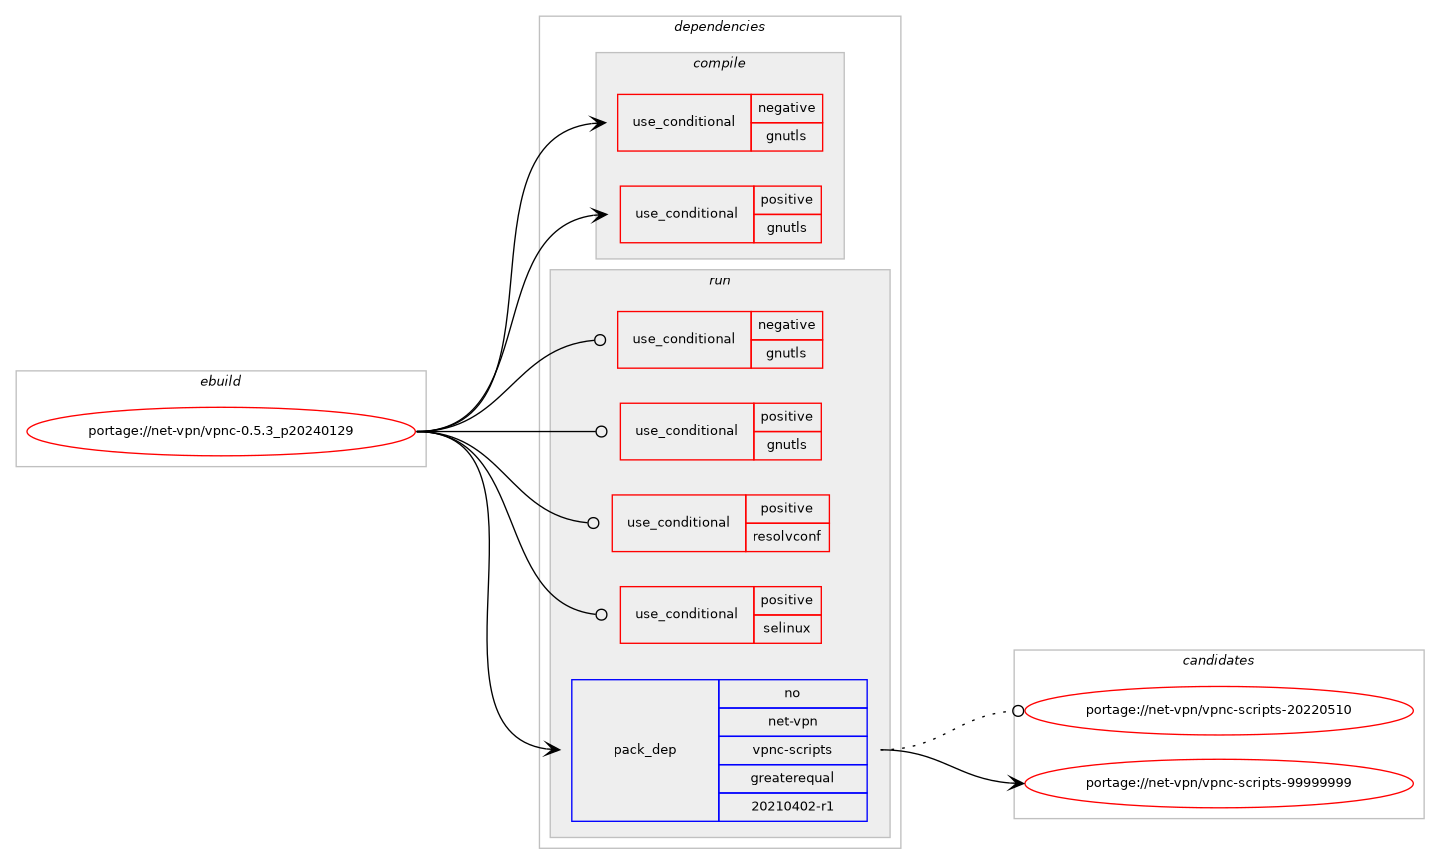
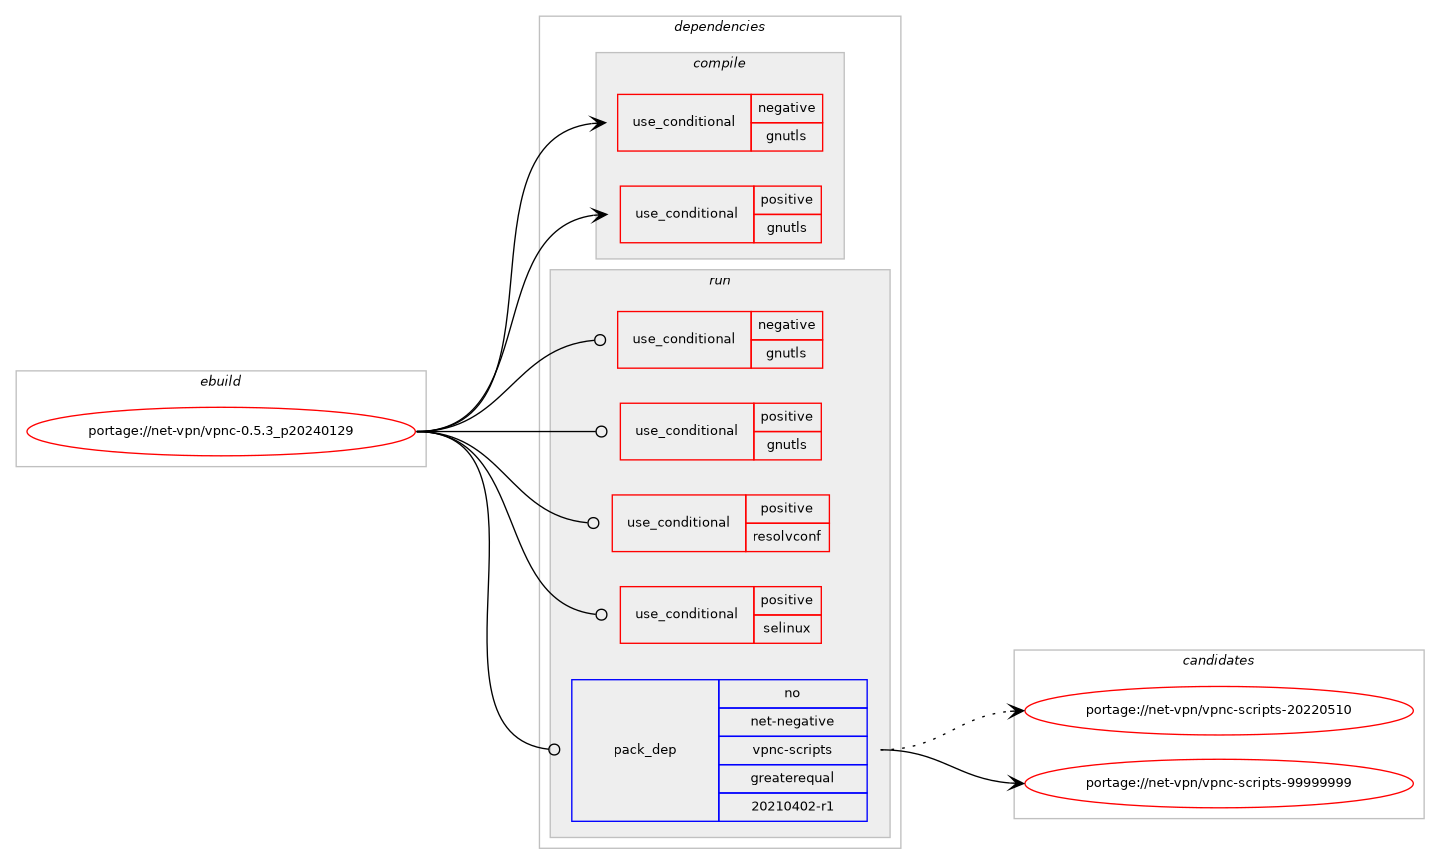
(488, 584) -> (488, 585)
(793, 722) -> (793, 722)
(947, 733) -> (946, 733)
